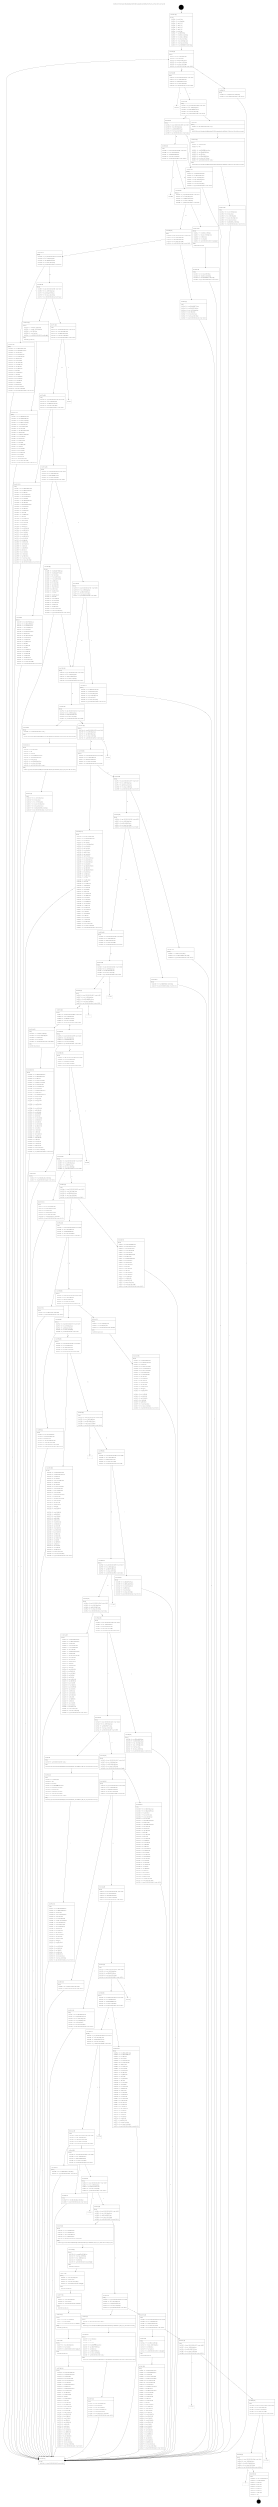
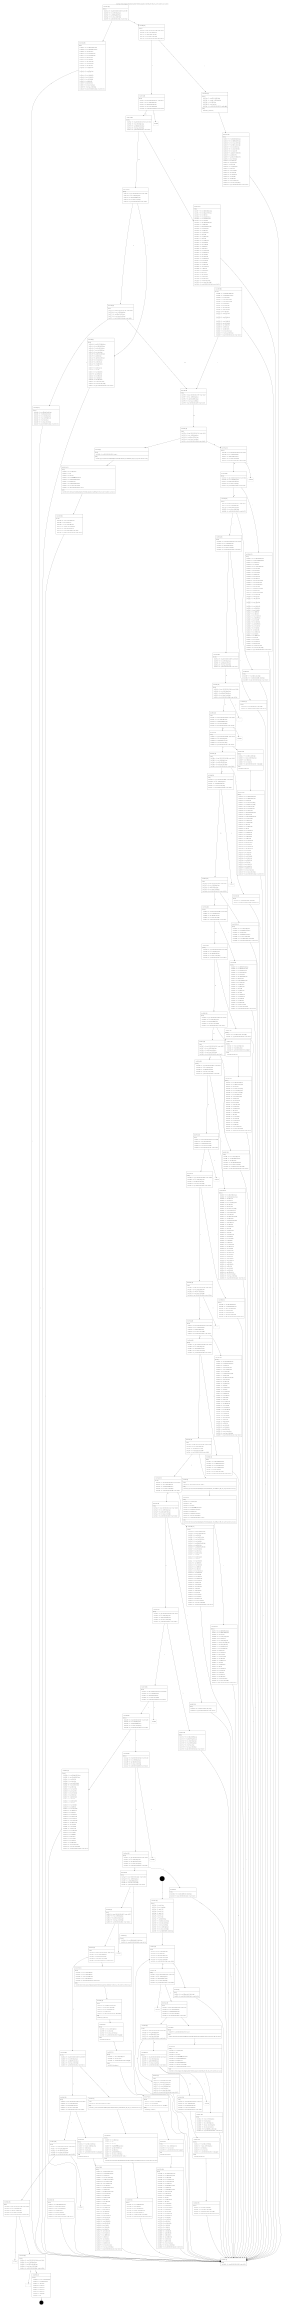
(178, 237) -> none
